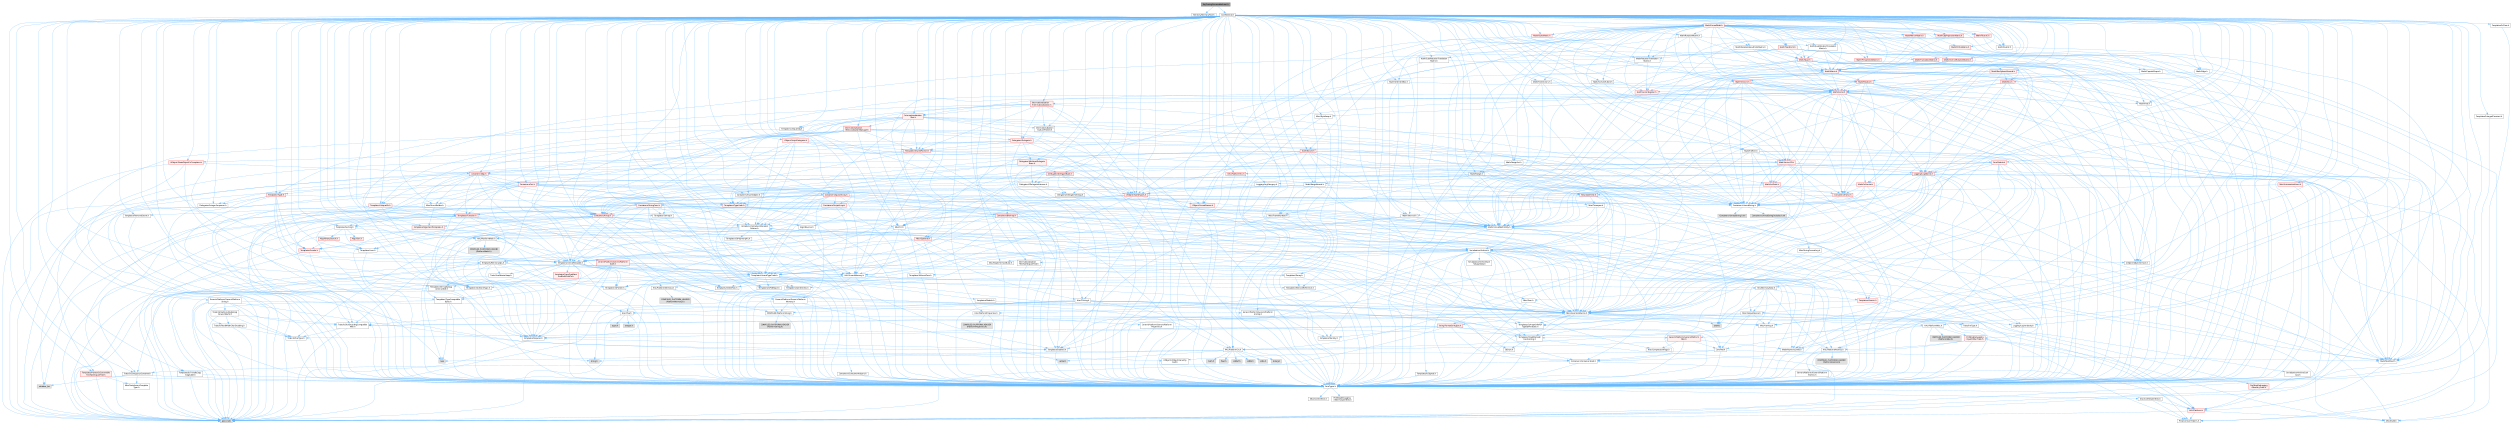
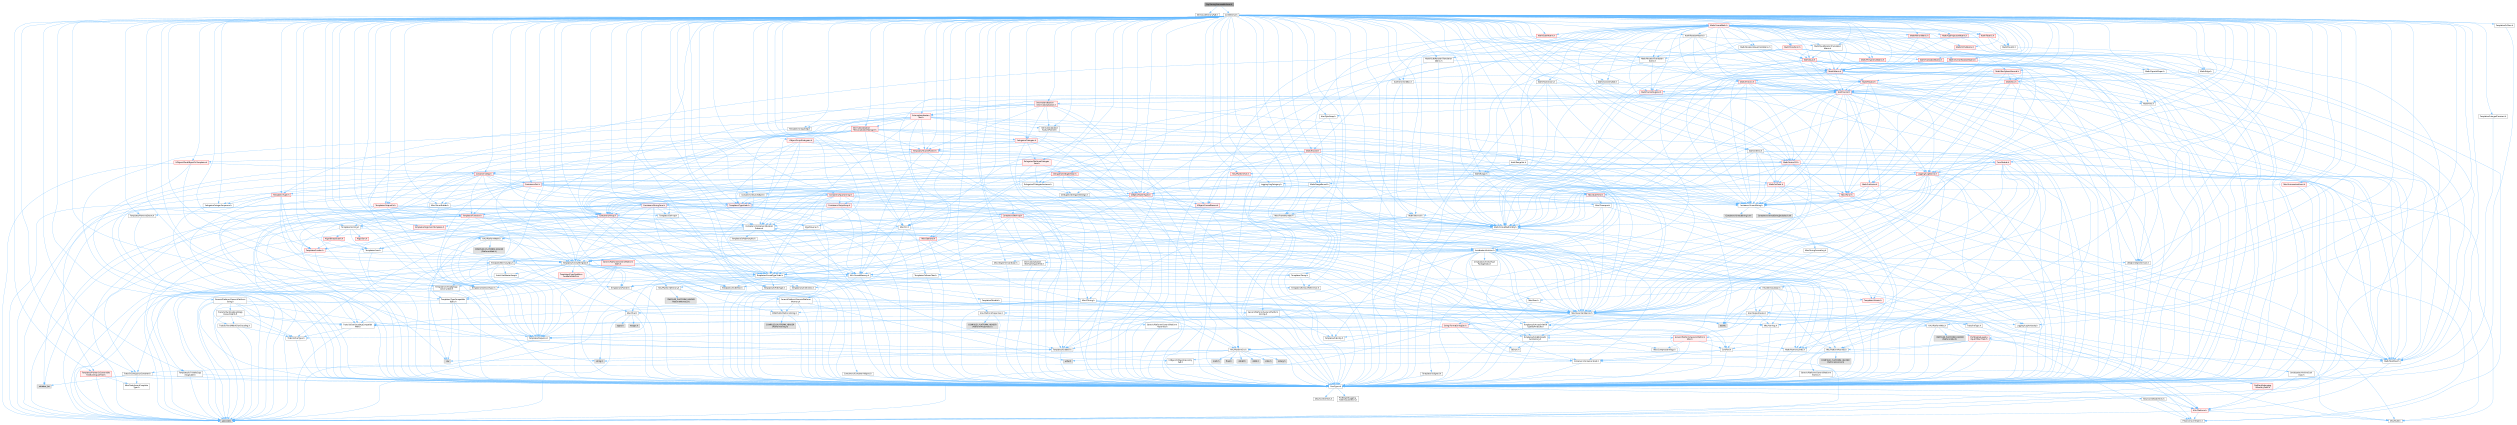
(1843, 195) -> (1847, 195)
